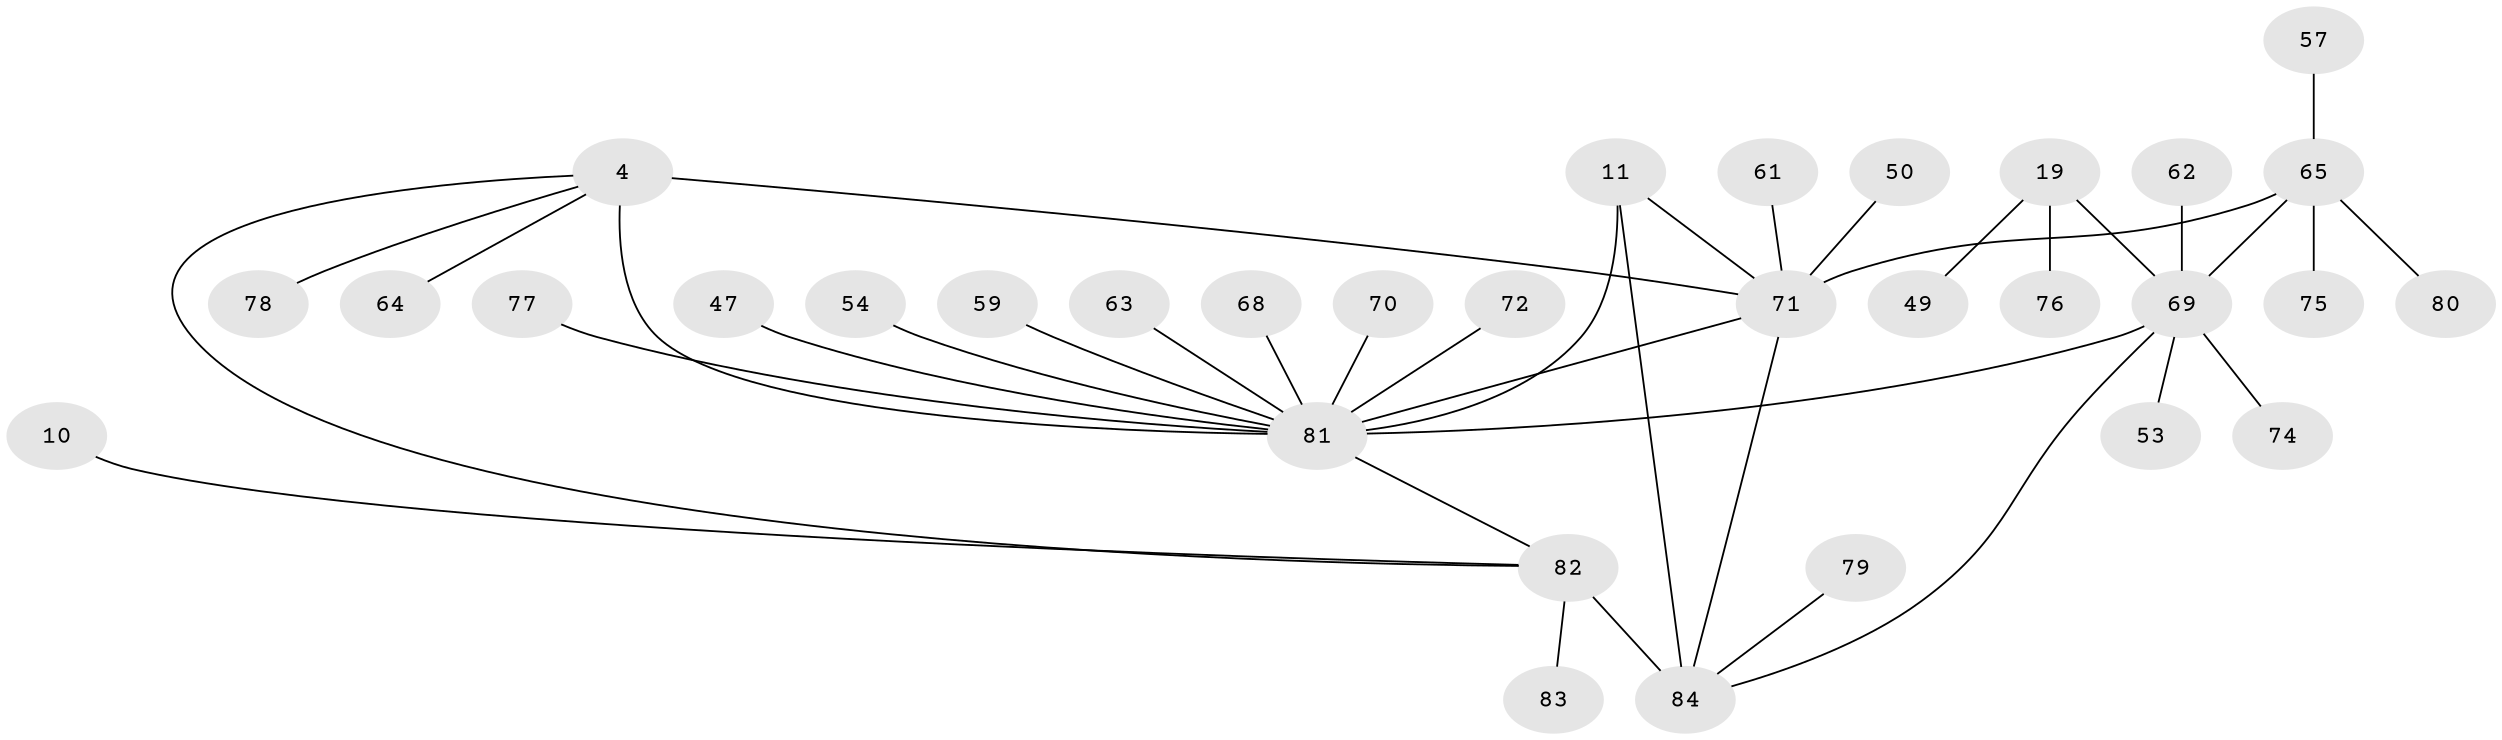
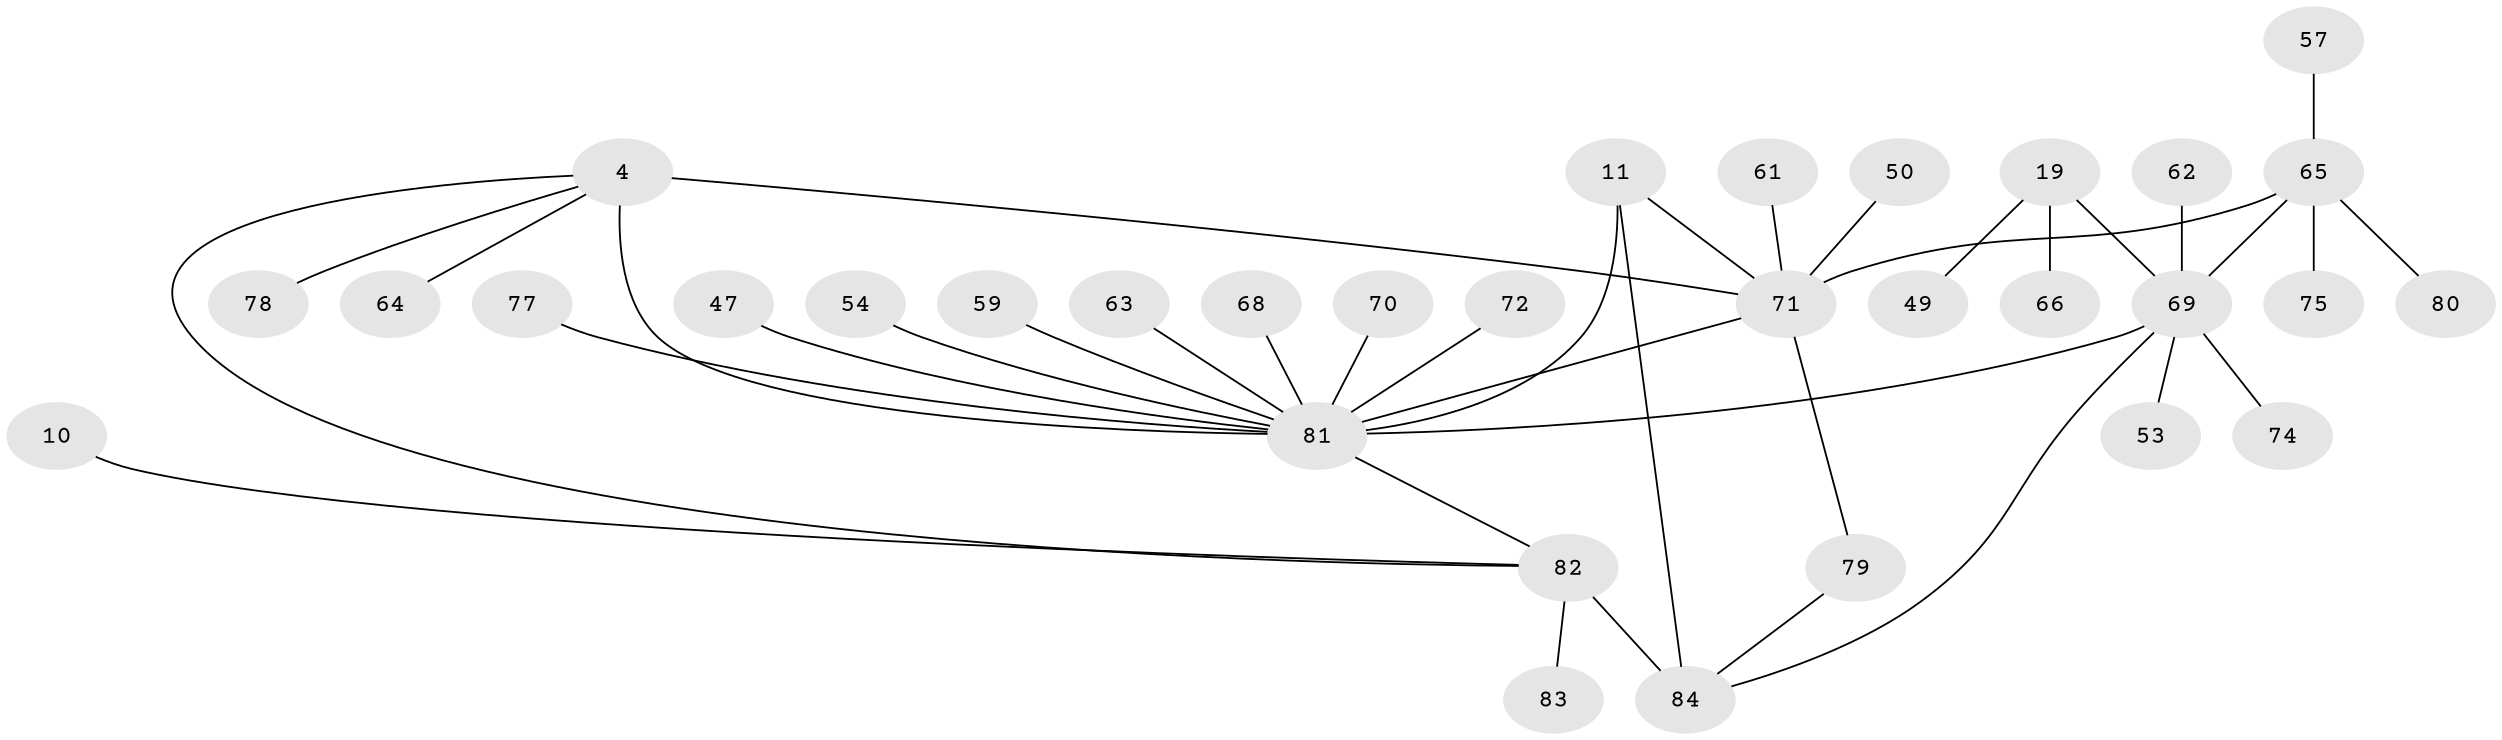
(2050, 304) -> (2050, 304)
(1737, 502) -> (1821, 436)
